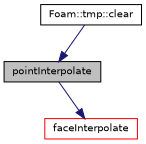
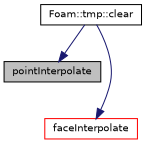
(69, 96) -> (111, 67)
